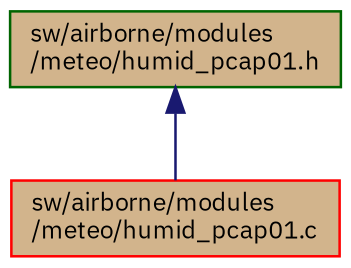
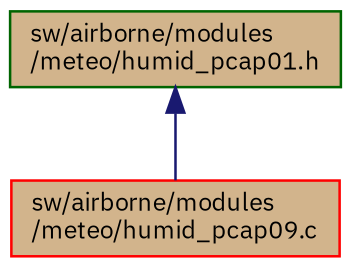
(175, 218) -> (175, 218)
